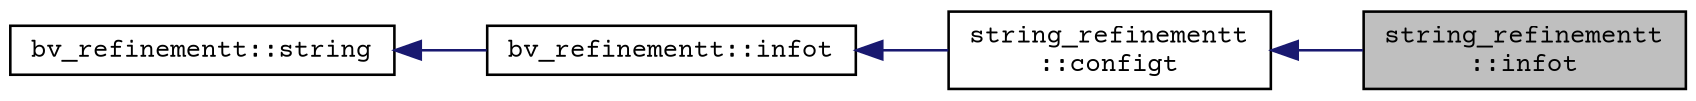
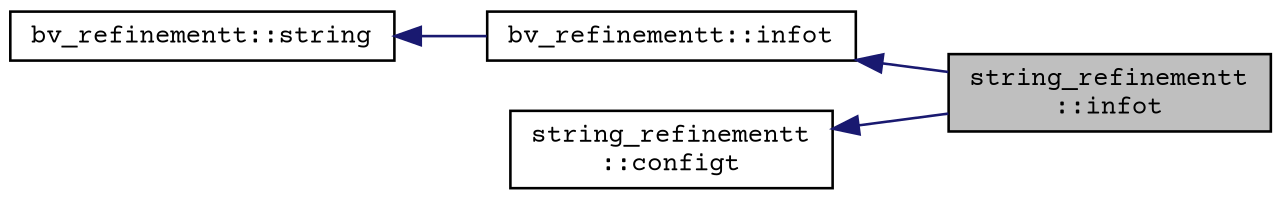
(915, 50) -> (915, 68)
